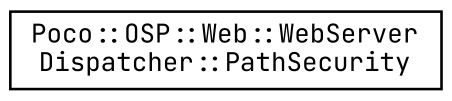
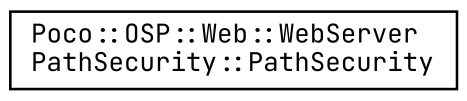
(226, 50) -> (234, 50)
